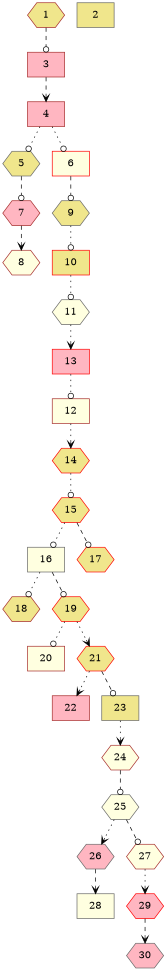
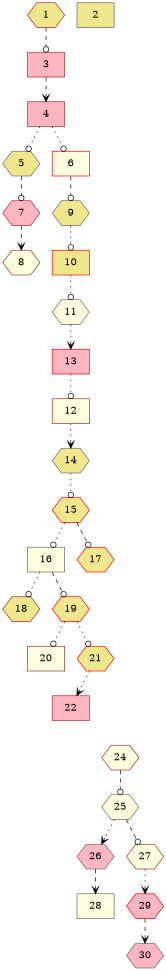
(71, 461) -> (71, 461)
(82, 631) -> (82, 631)
(120, 708) -> none
